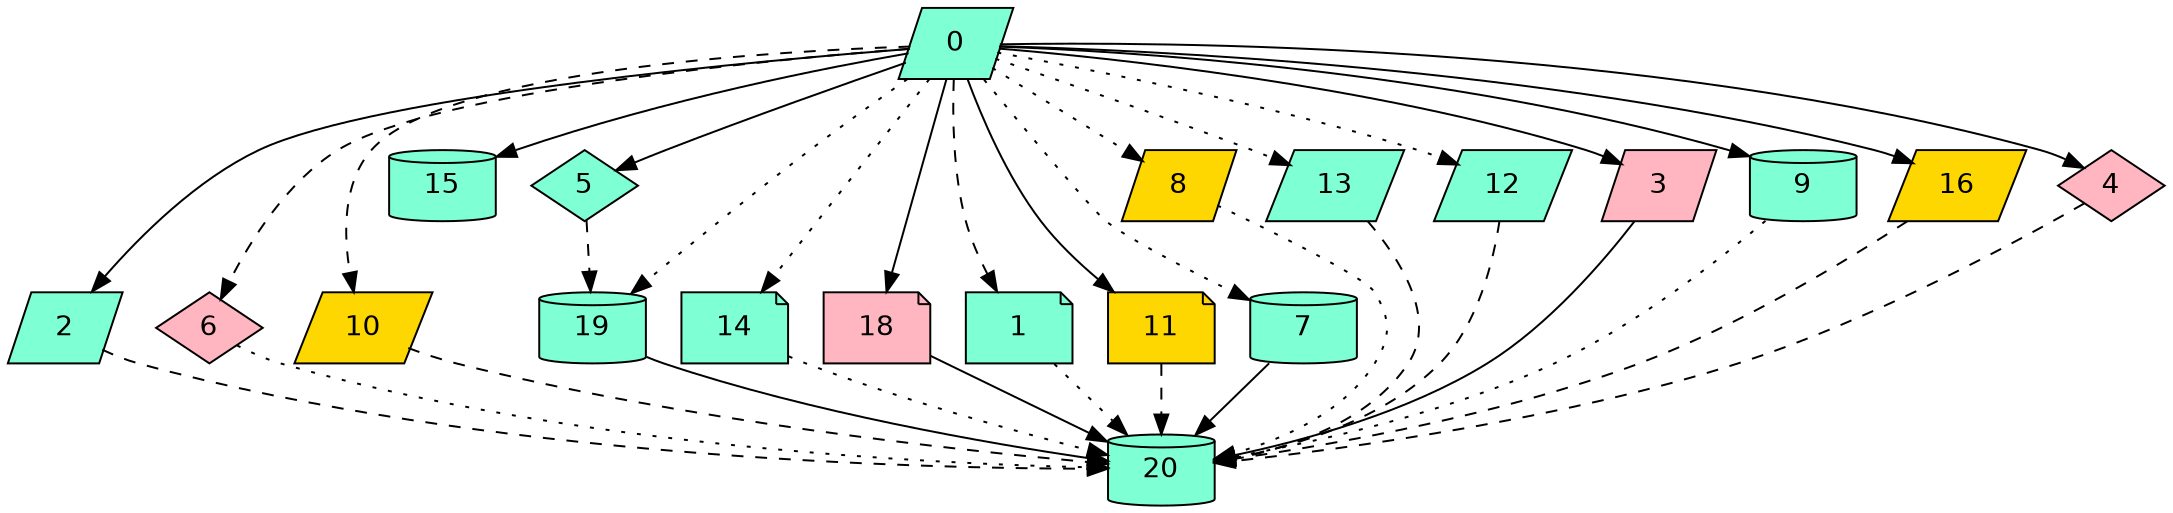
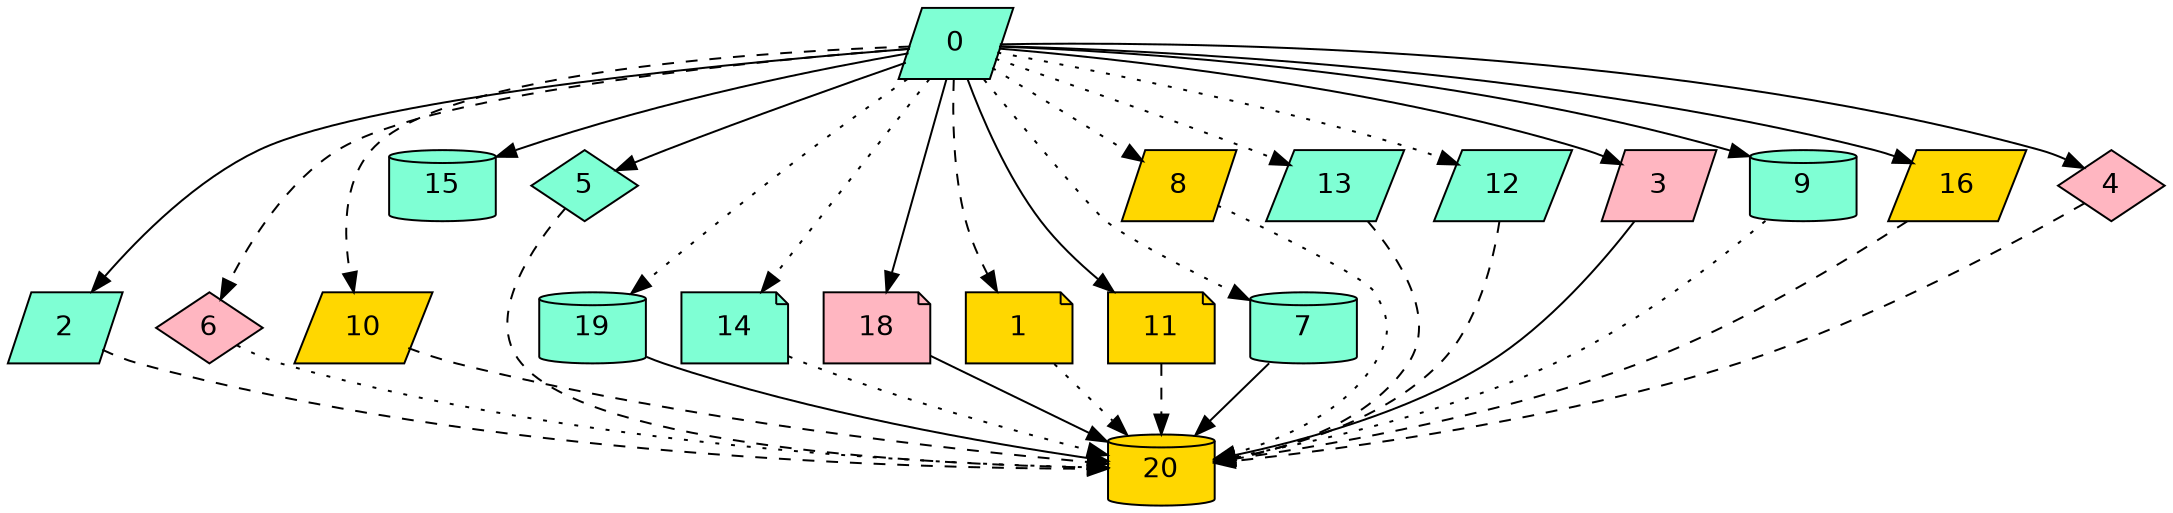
(588, 246) -> (655, 424)
(1019, 328) -> (1019, 328)
(1161, 470) -> (1161, 470)
